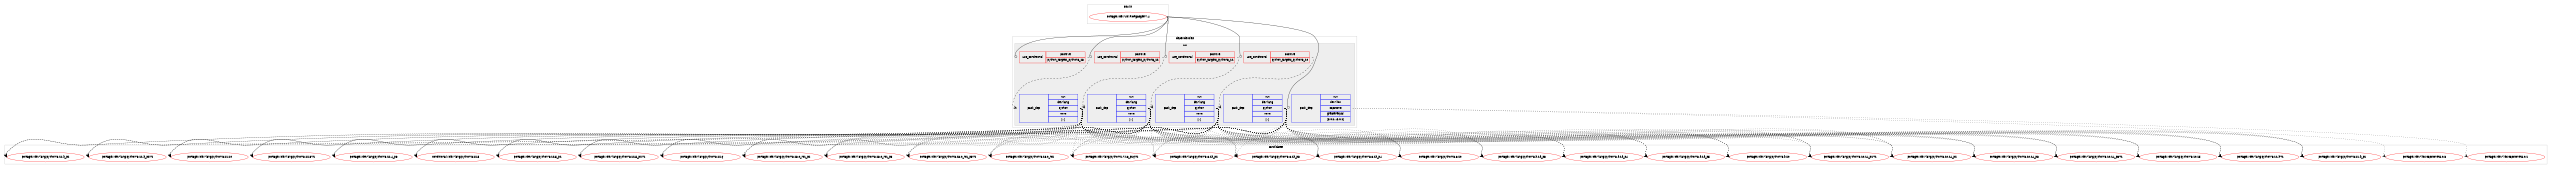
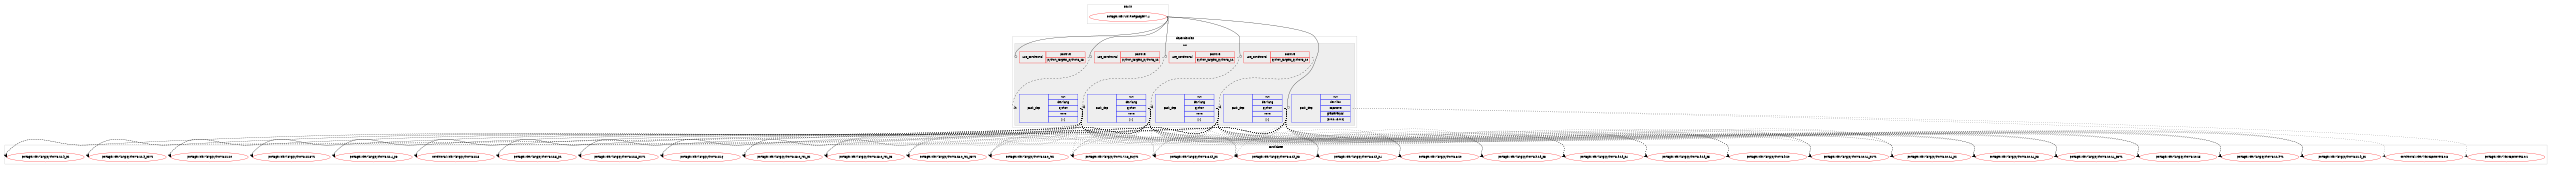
(2424, 157) -> (2424, 157)
